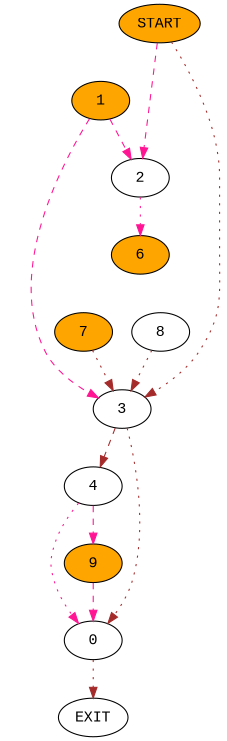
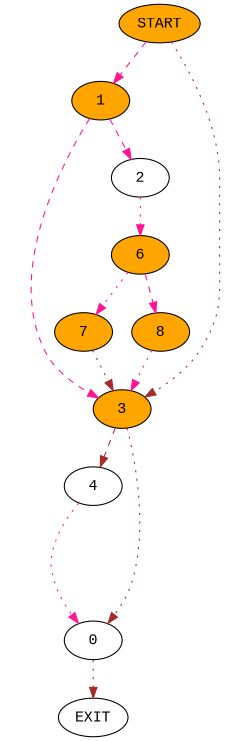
(151, 95) -> (133, 58)
none -> (149, 288)
none -> (115, 289)
(161, 332) -> (161, 332)
(144, 366) -> (144, 366)
(122, 409) -> (122, 409)
(93, 563) -> none
